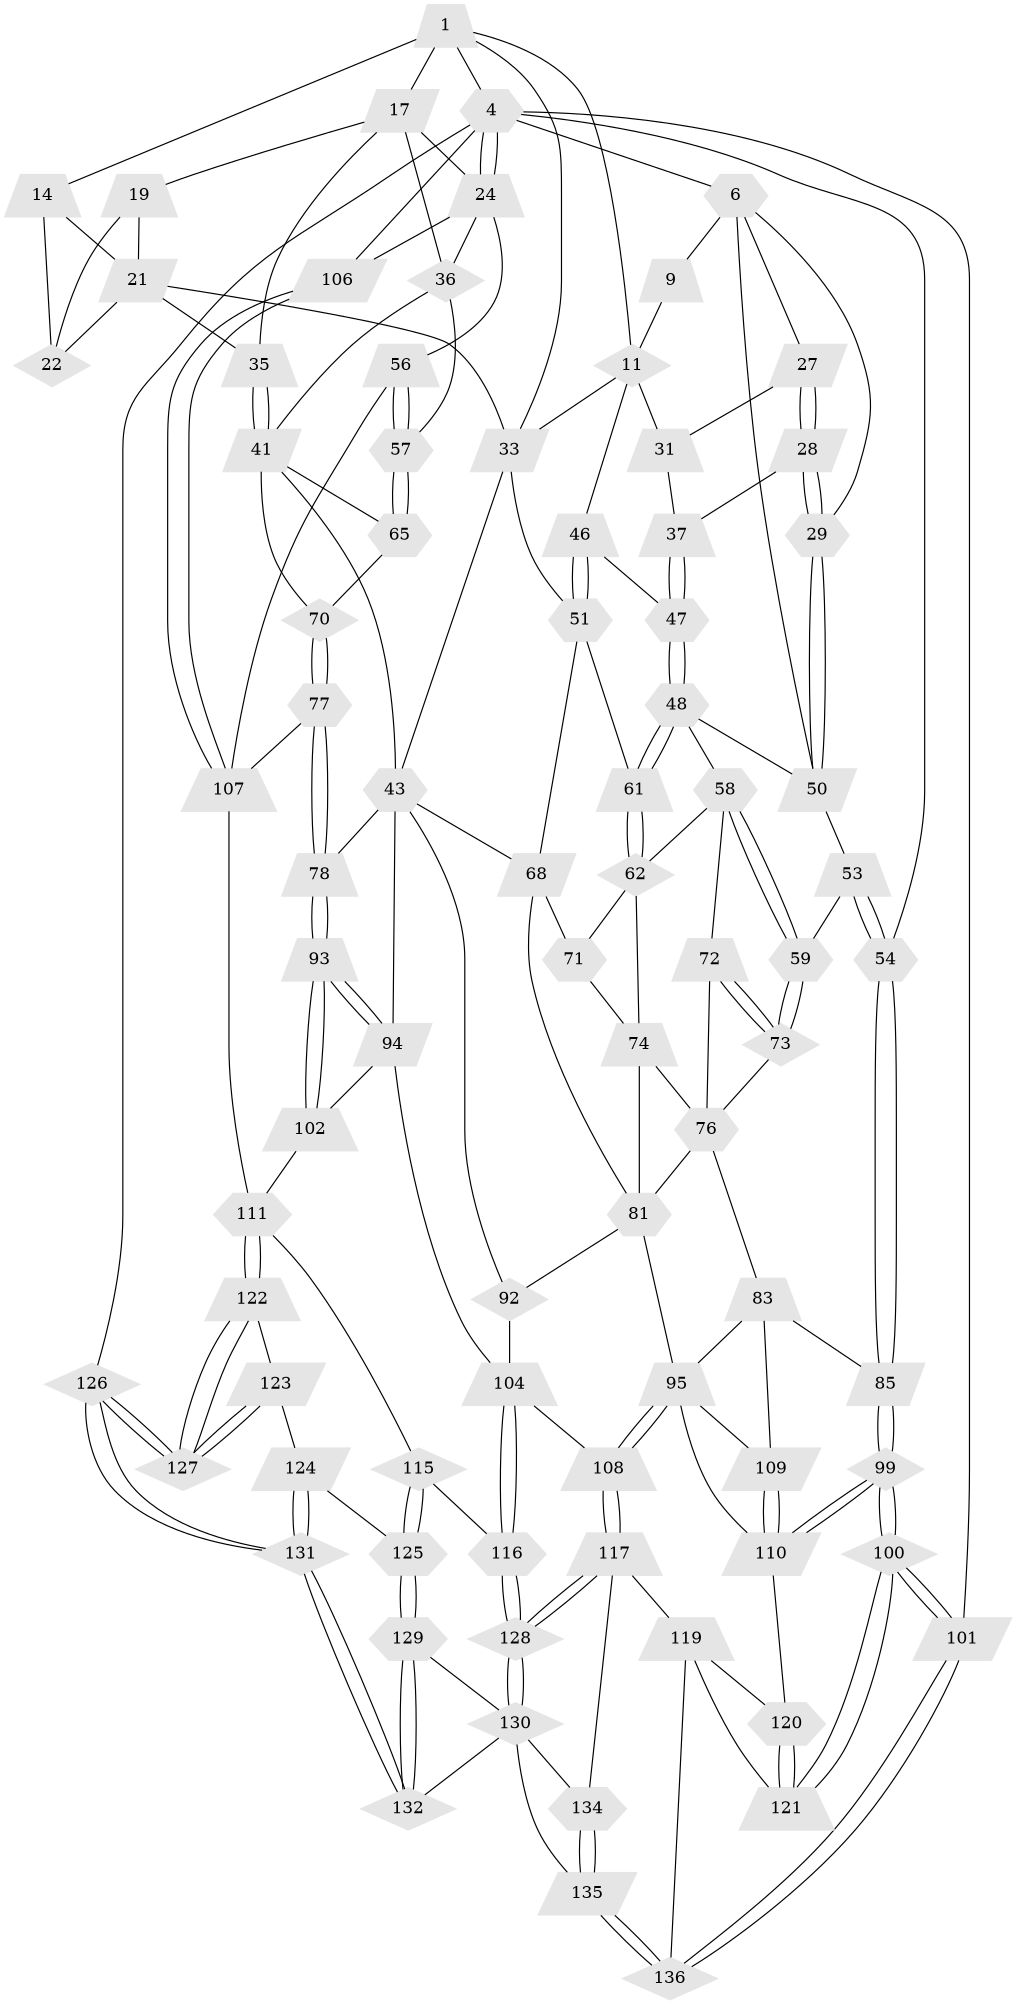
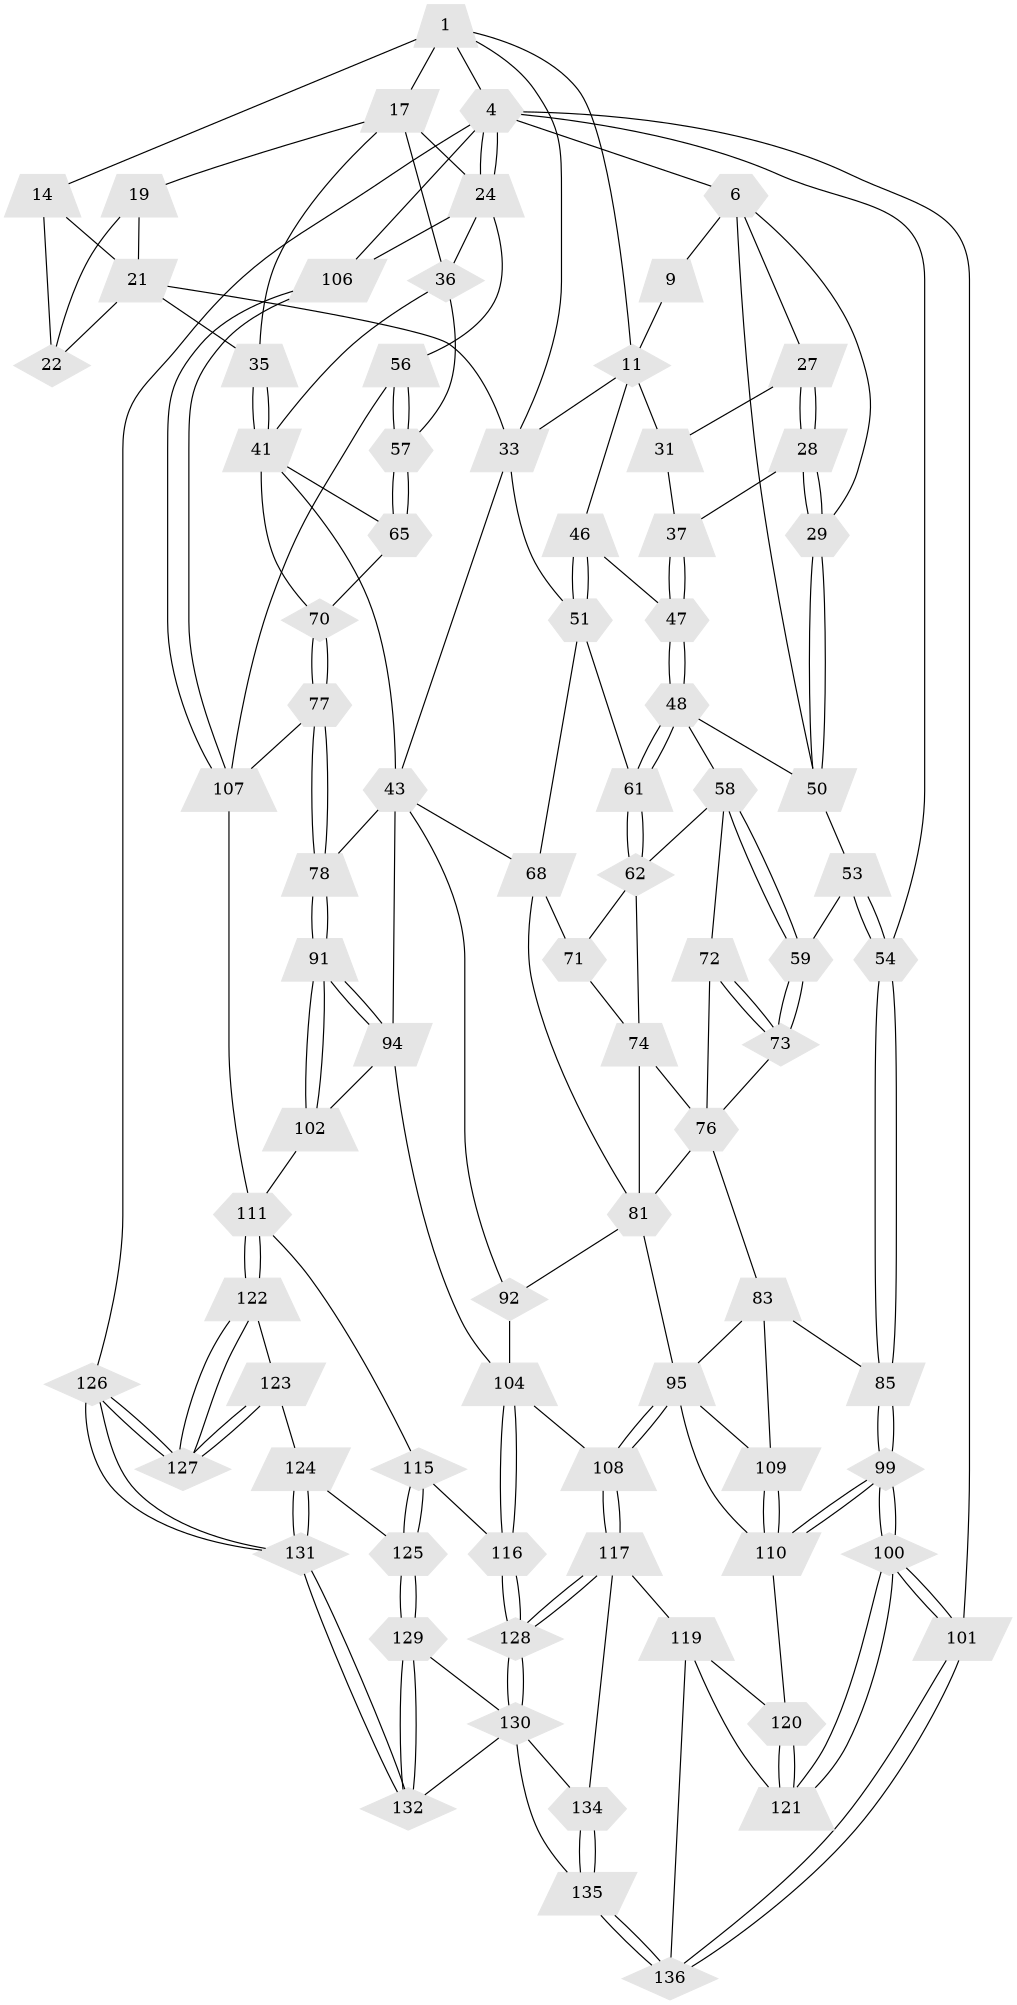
(320, 960) -> (320, 960)
